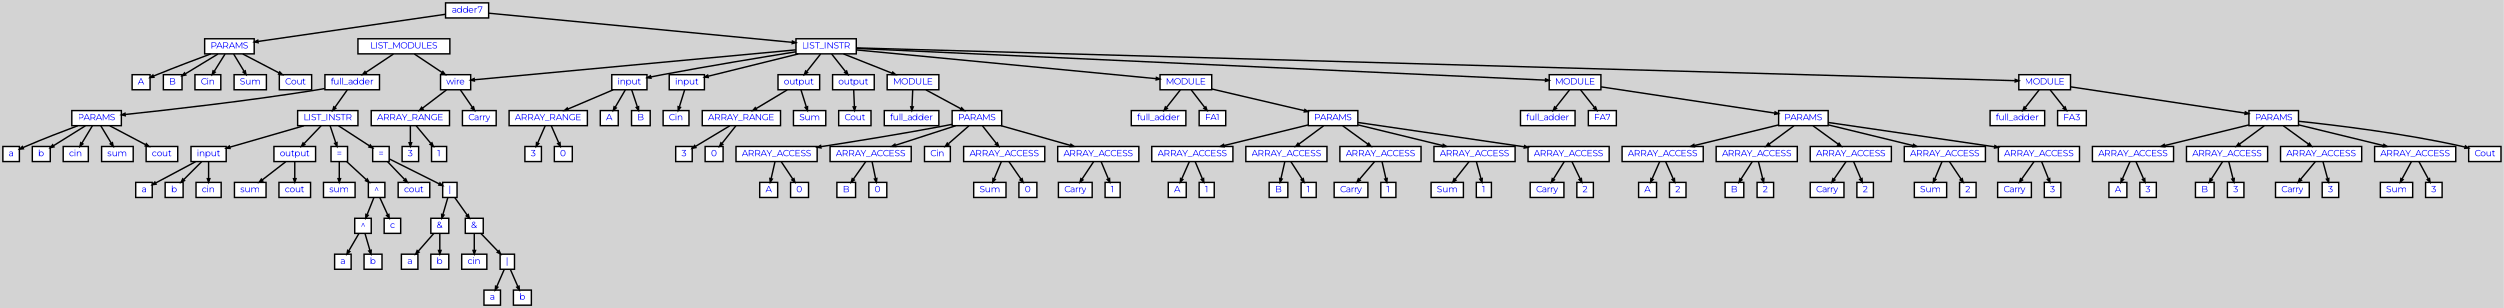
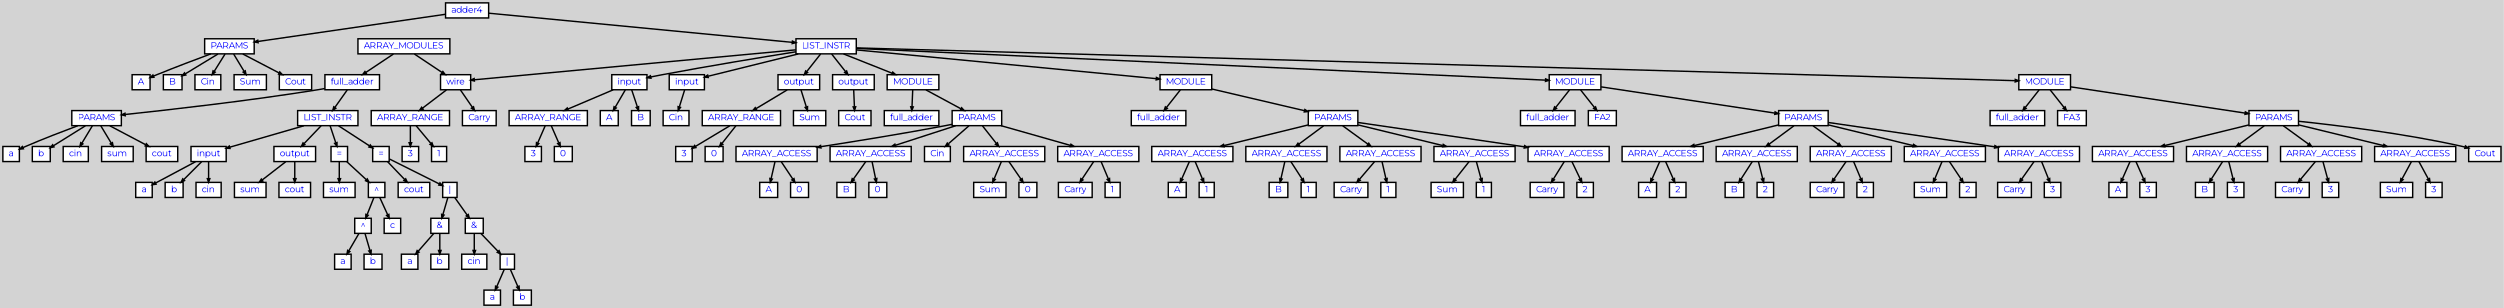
(467, 10) -> (467, 10)
(404, 46) -> (404, 46)
(1212, 118) -> none
(1602, 118) -> (1602, 118)
